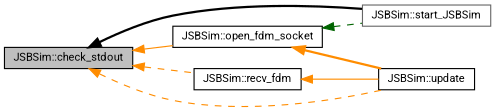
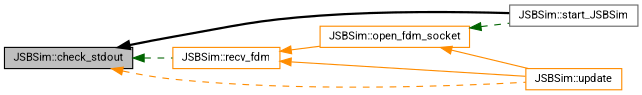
(248, 37) -> (395, 37)
(159, 47) -> (306, 48)
(343, 59) -> (490, 59)
(169, 70) -> (158, 58)
(248, 79) -> (226, 58)
(427, 79) -> (574, 79)
